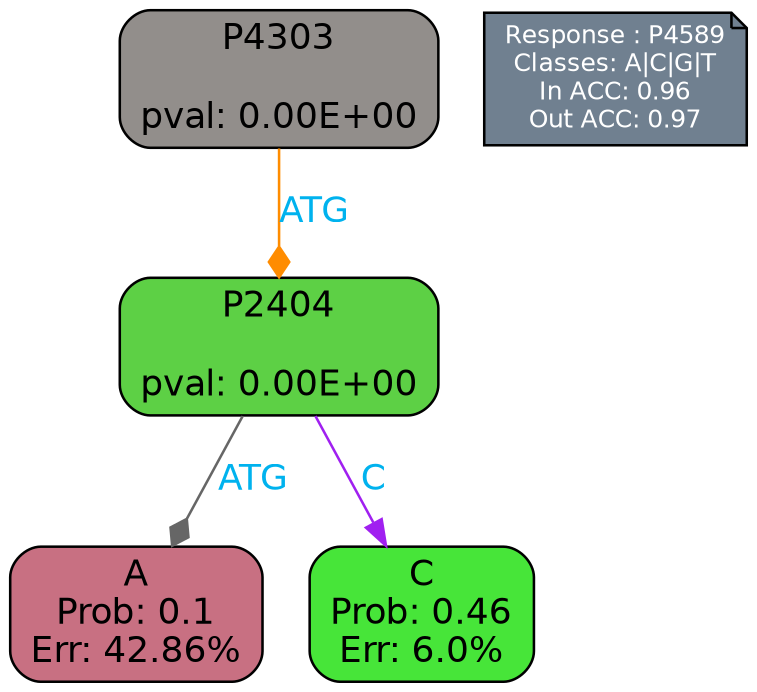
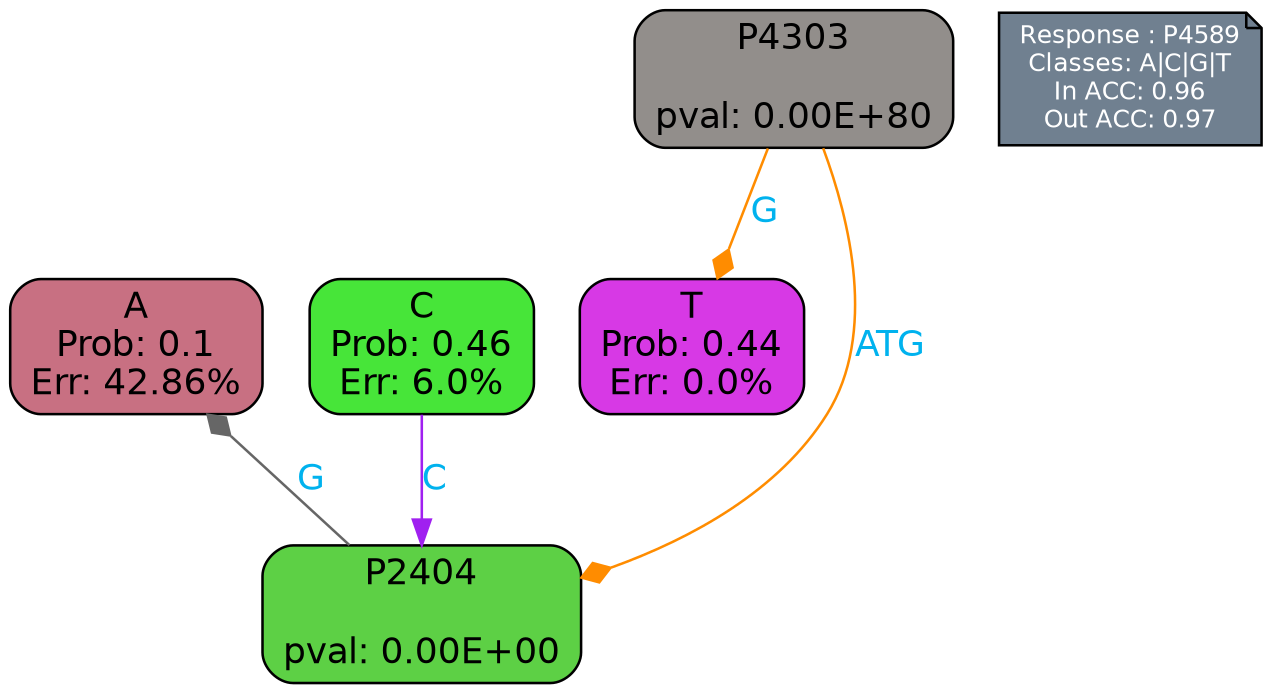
(279, 79) -> (794, 79)
none -> (692, 347)
(344, 469) -> (422, 467)
(254, 480) -> (311, 480)
